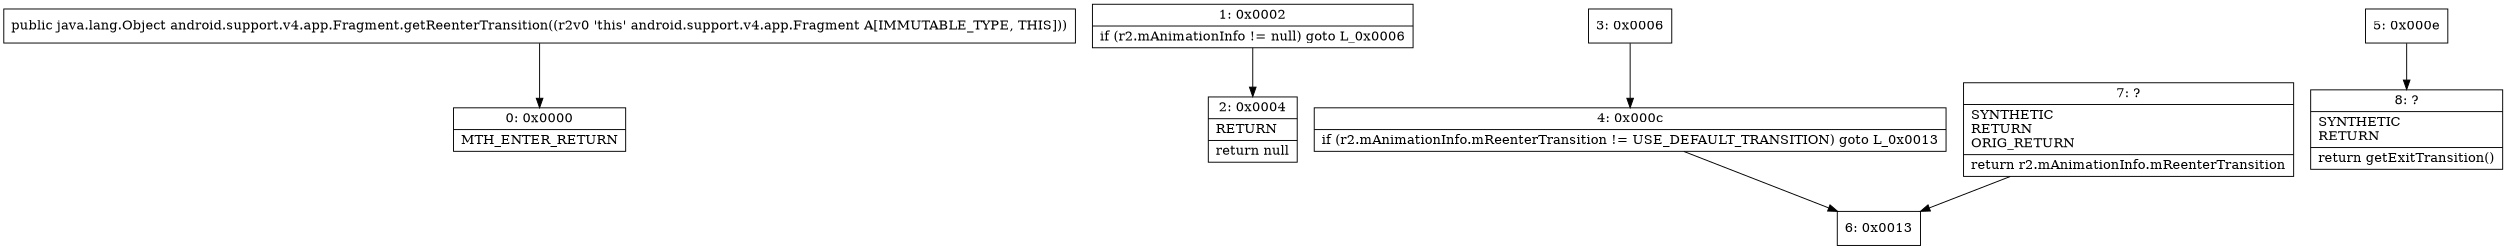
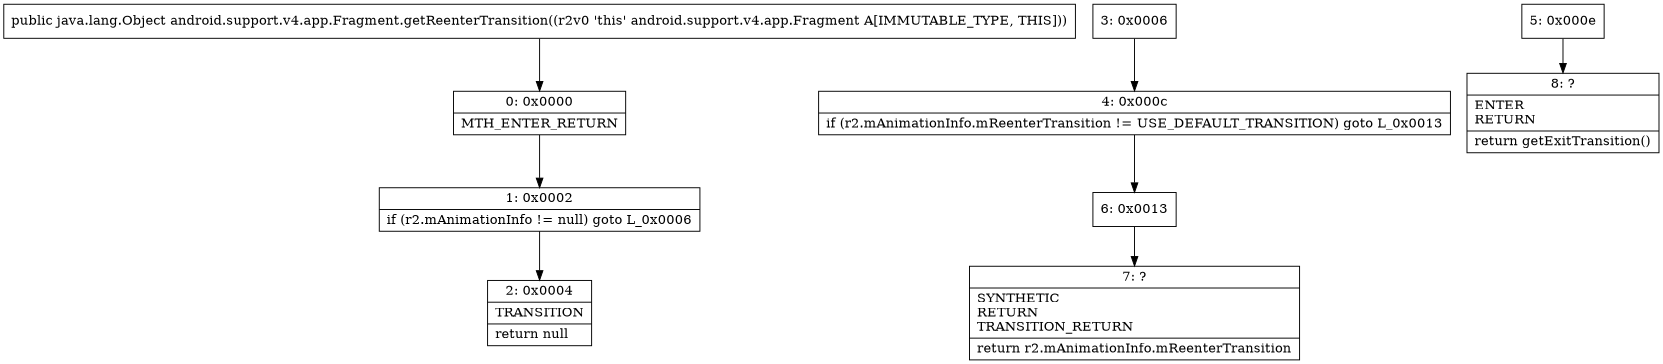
(2360, 122) -> (1500, 105)
(1247, 129) -> (540, 313)
(2023, 143) -> (1056, 327)
none -> (540, 156)
(1970, 192) -> (1135, 242)
